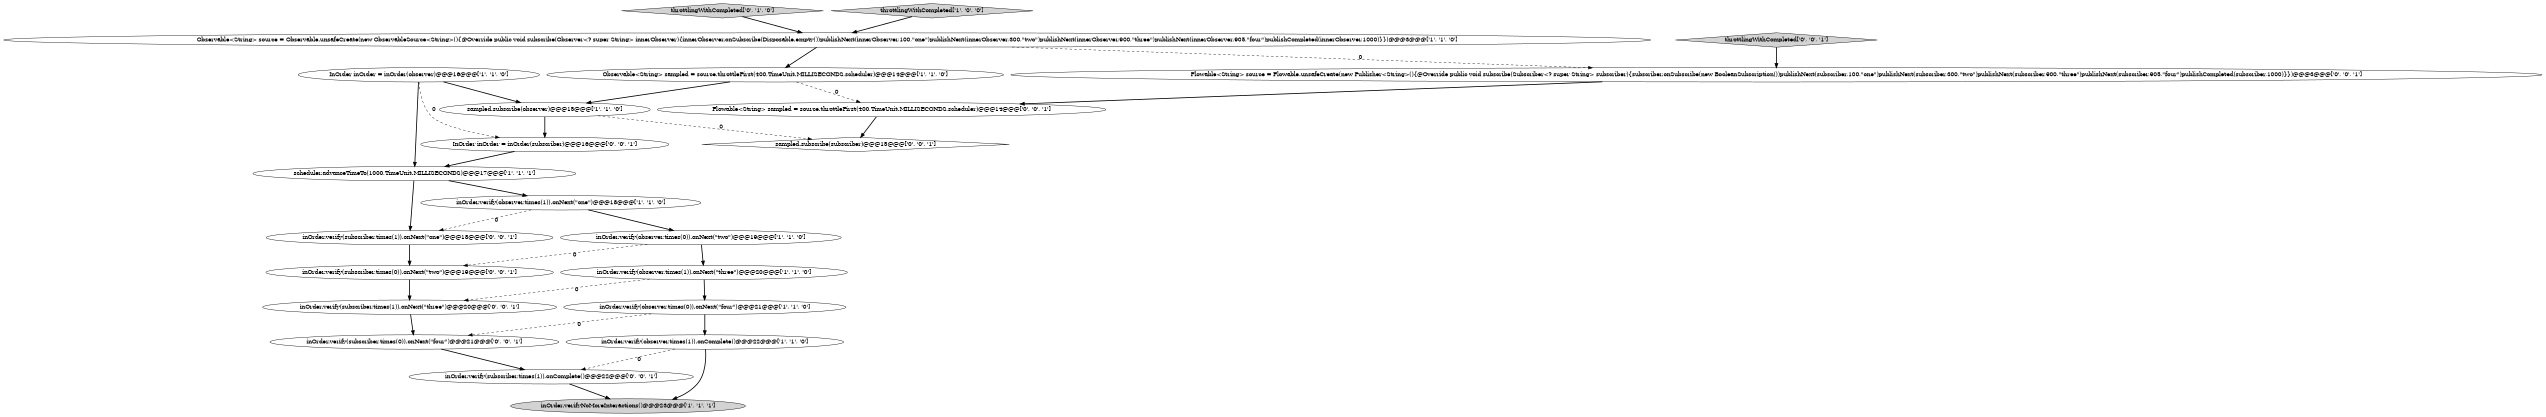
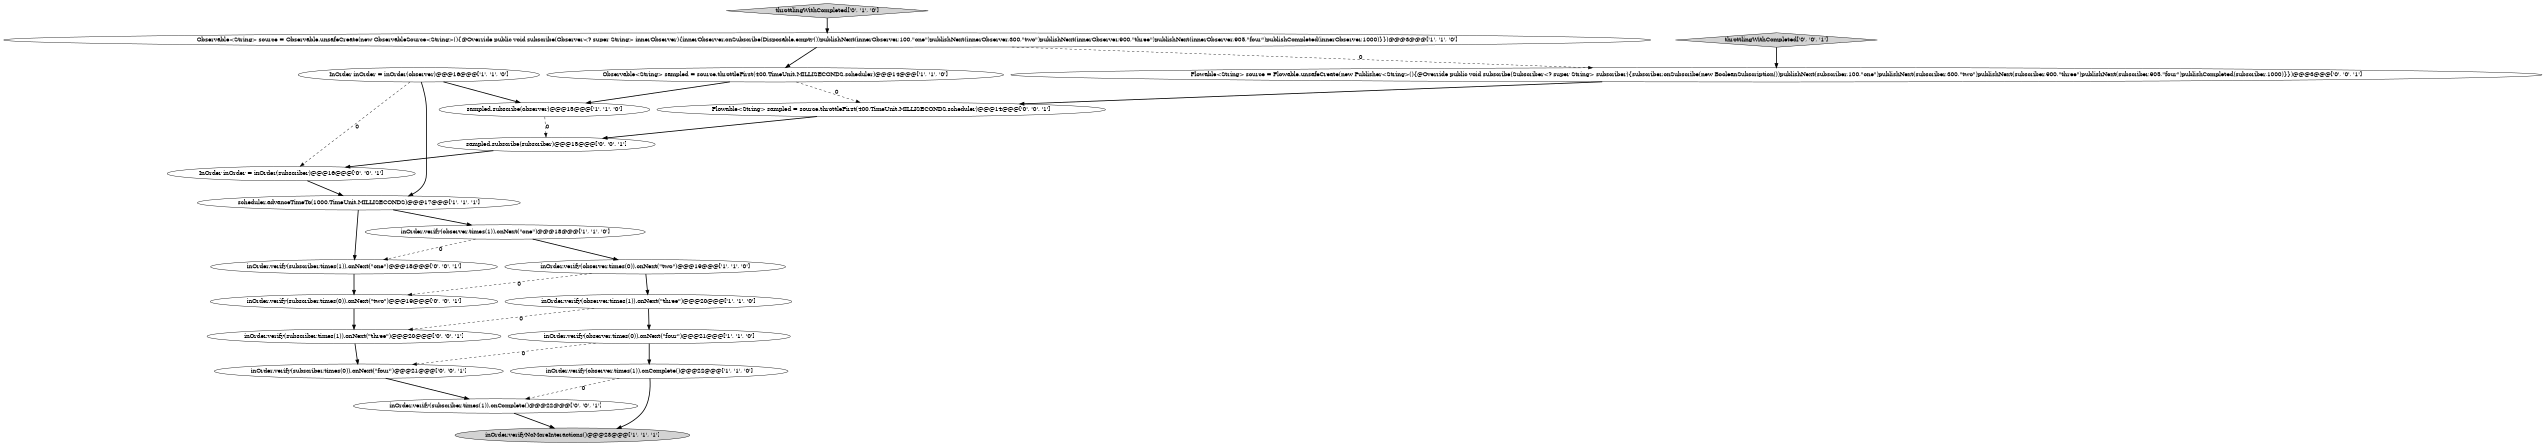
(932, 11) -> none
(545, 125) -> (422, 159)
(856, 144) -> (546, 144)
